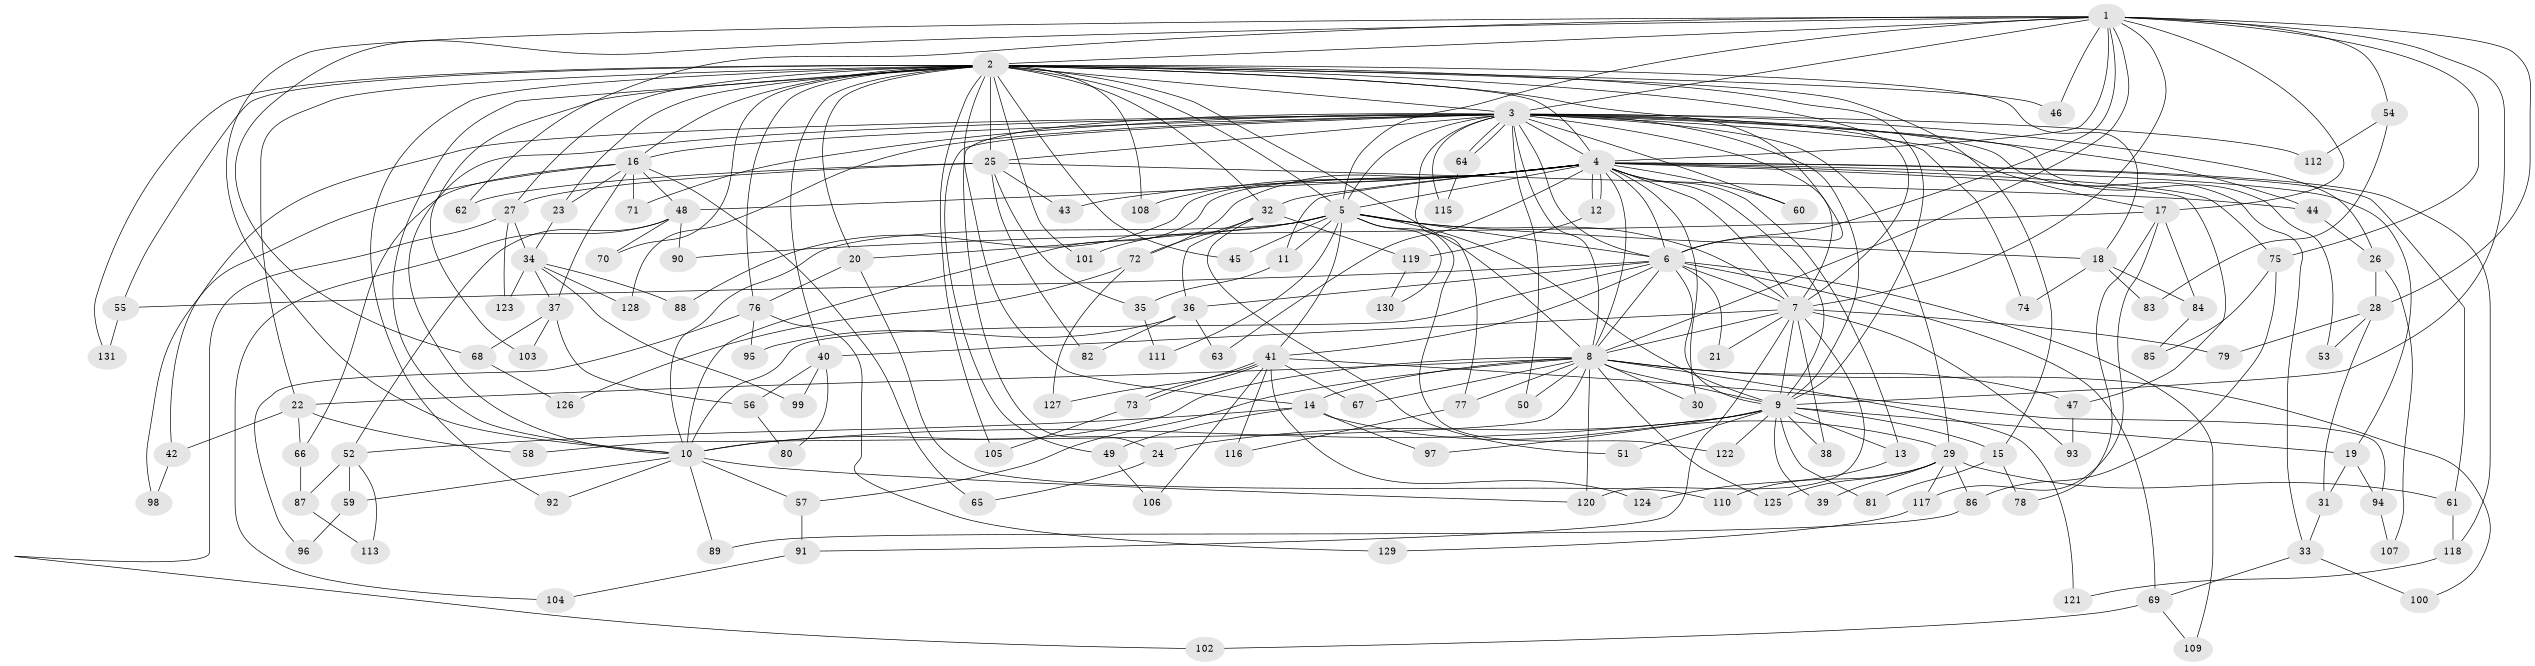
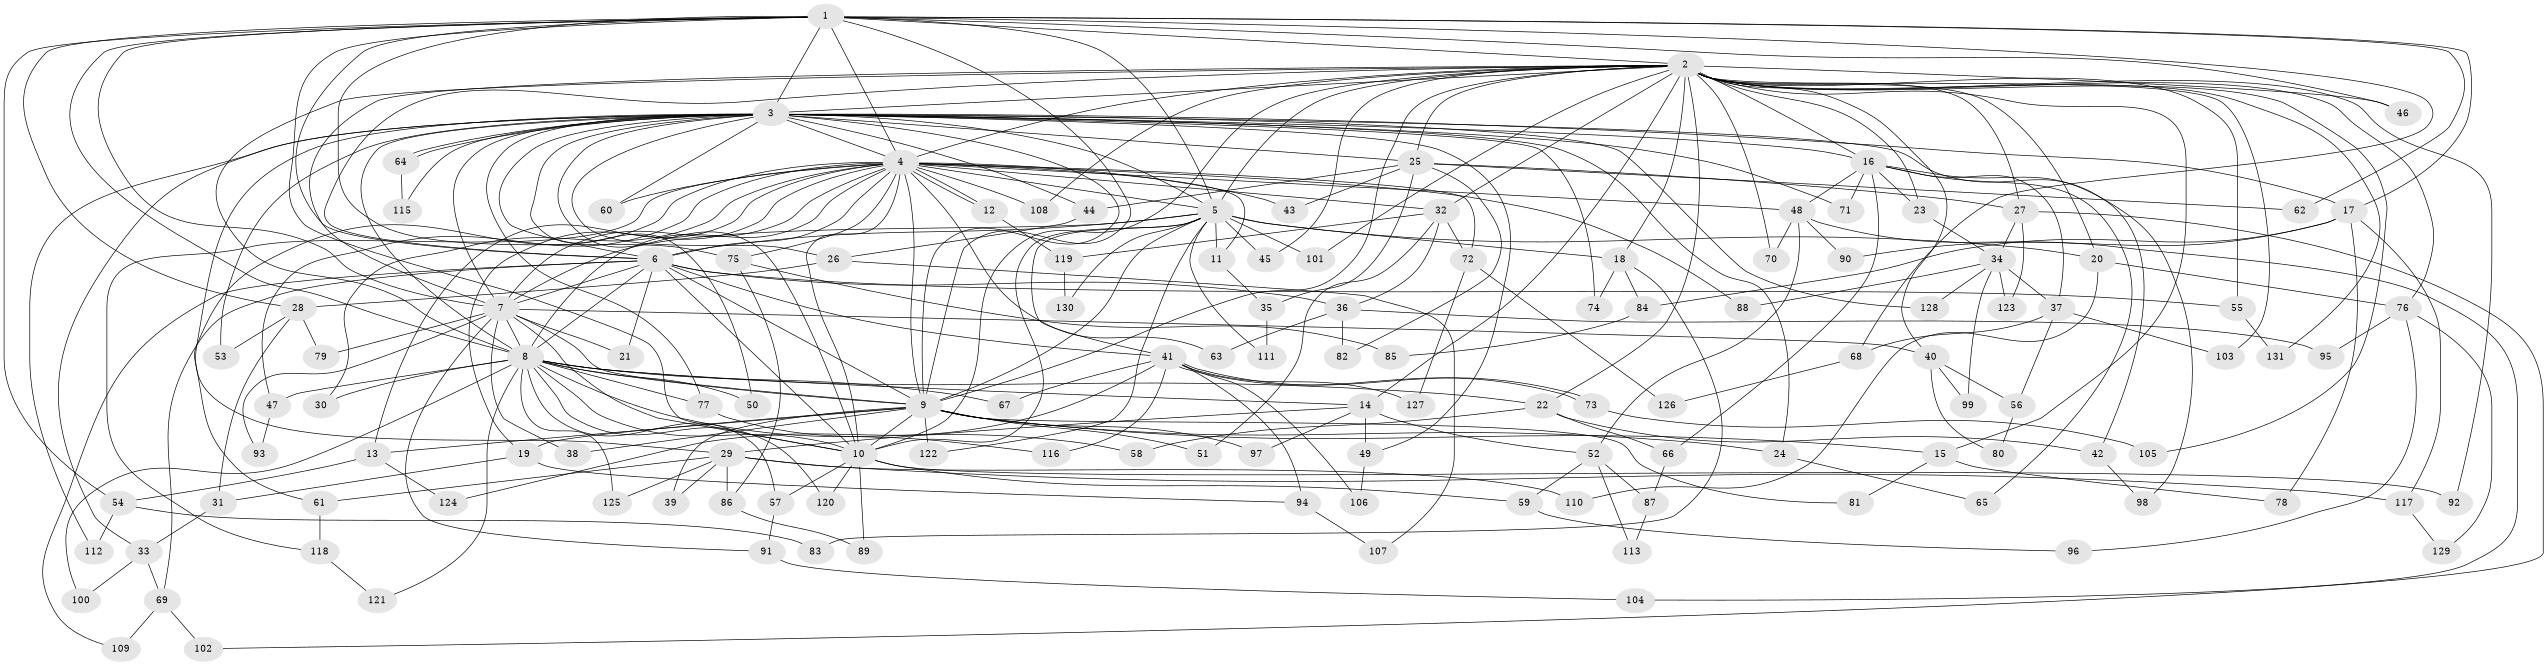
none -> (246, 482)
(1781, 488) -> (662, 419)
